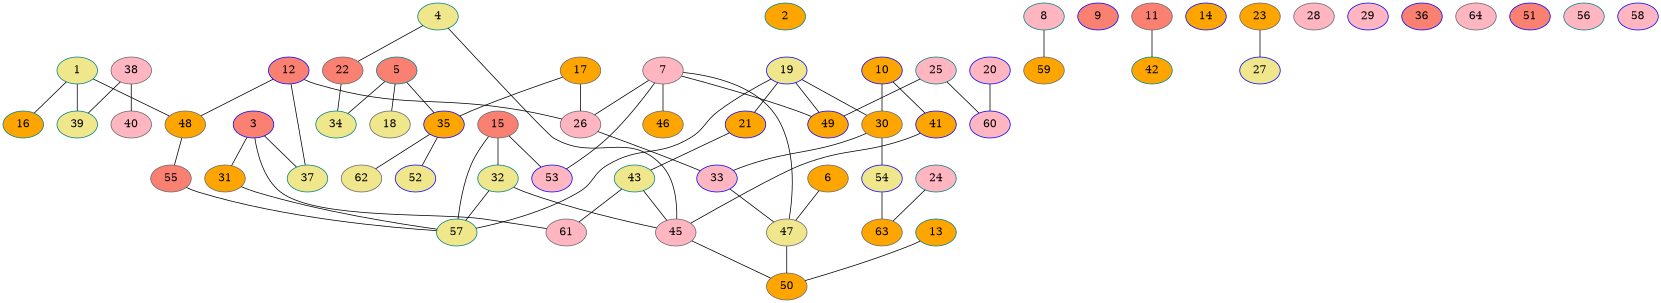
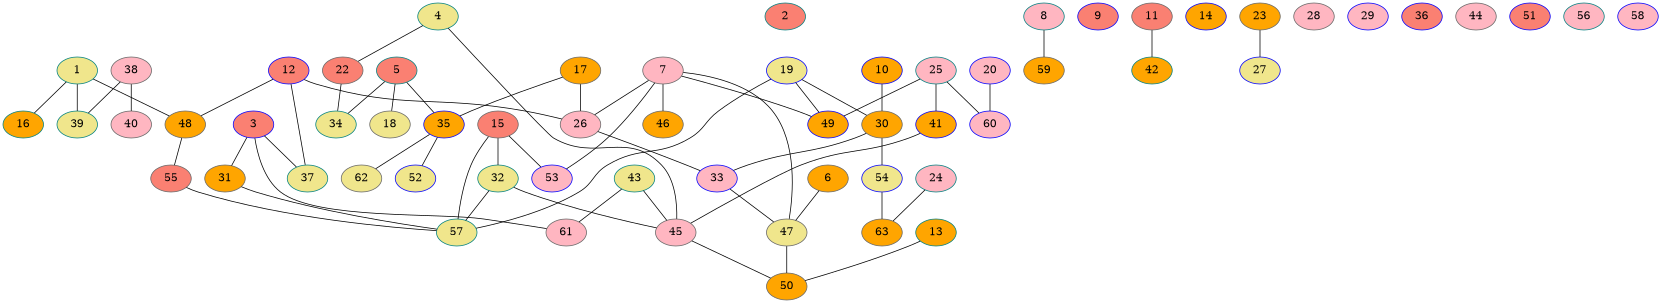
(785, 16) -> (785, 16)
(1476, 16) -> (1476, 16)
(909, 97) -> (936, 98)
(746, 124) -> none
